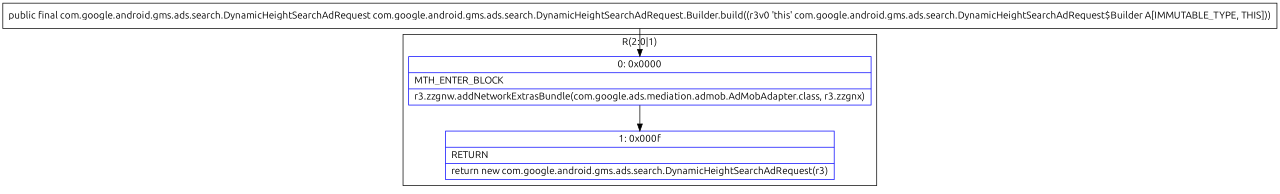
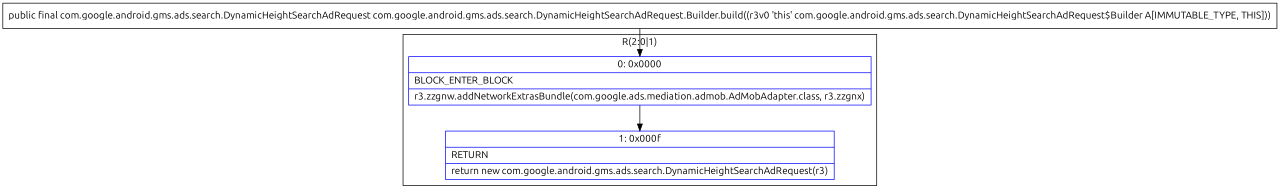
(459, 80) -> (464, 80)
